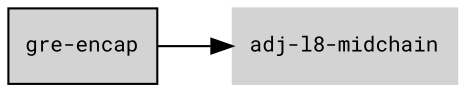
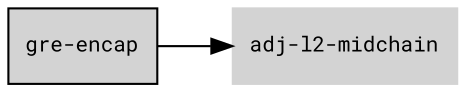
(345, 46) -> (345, 46)
